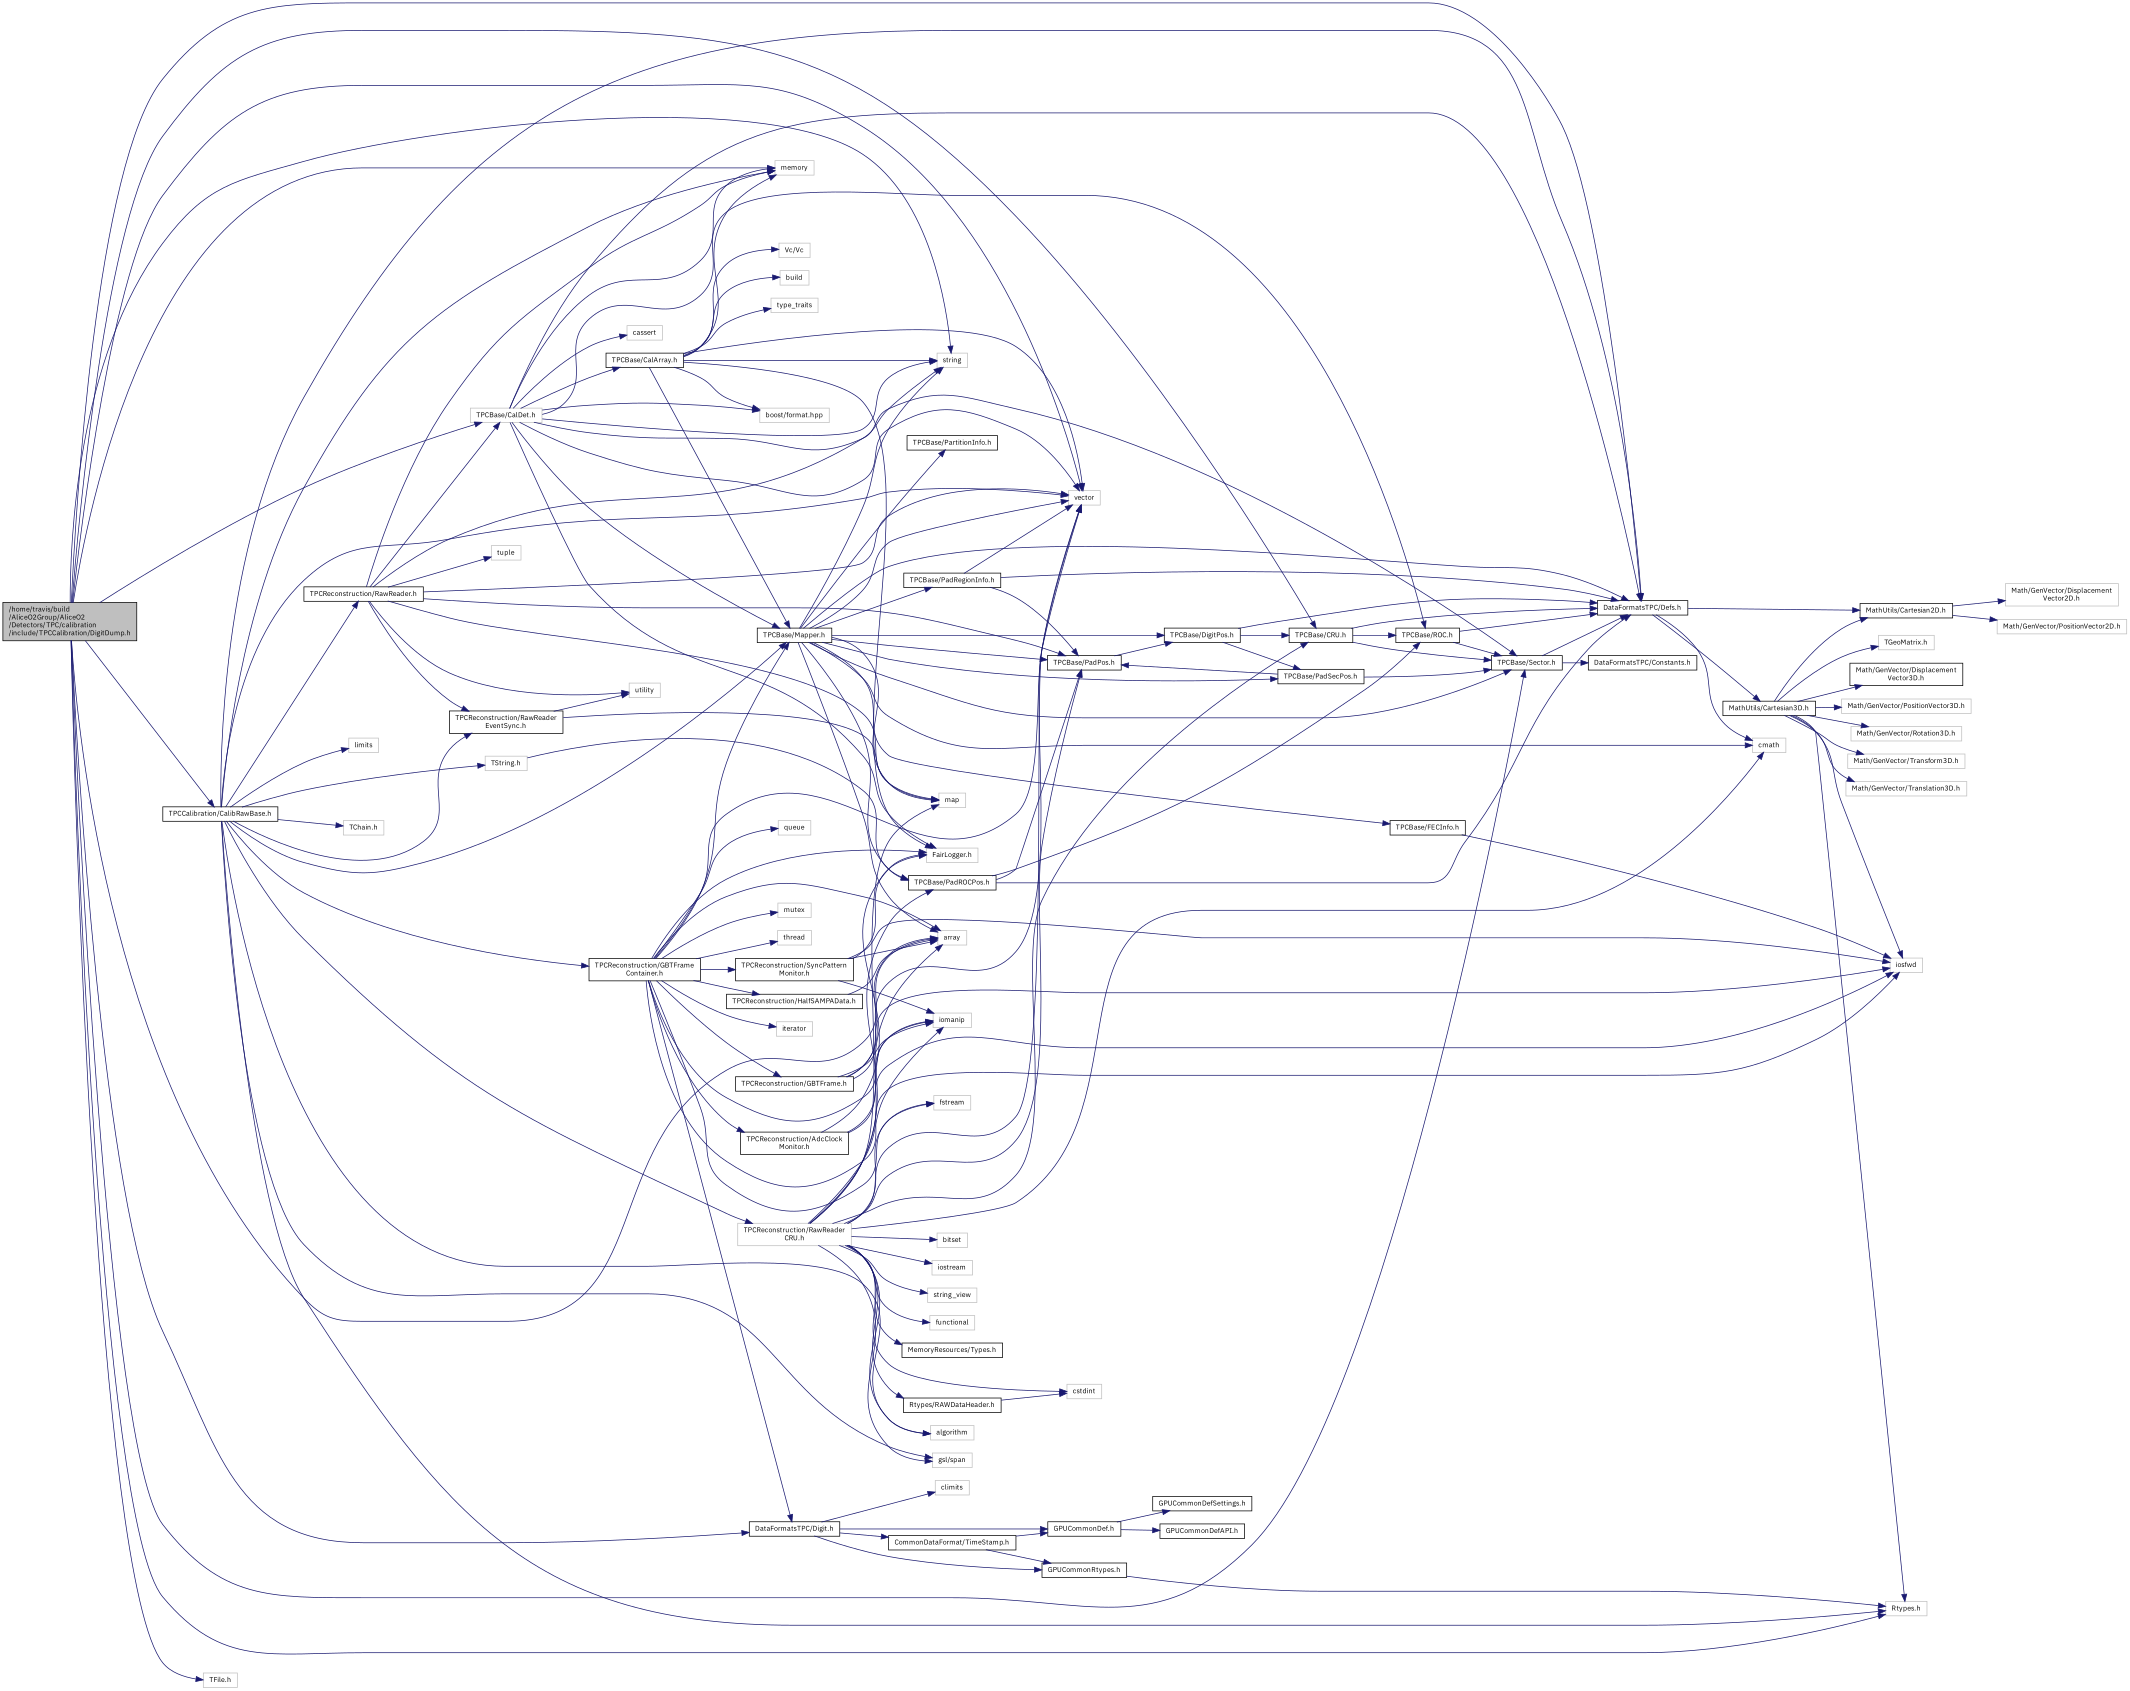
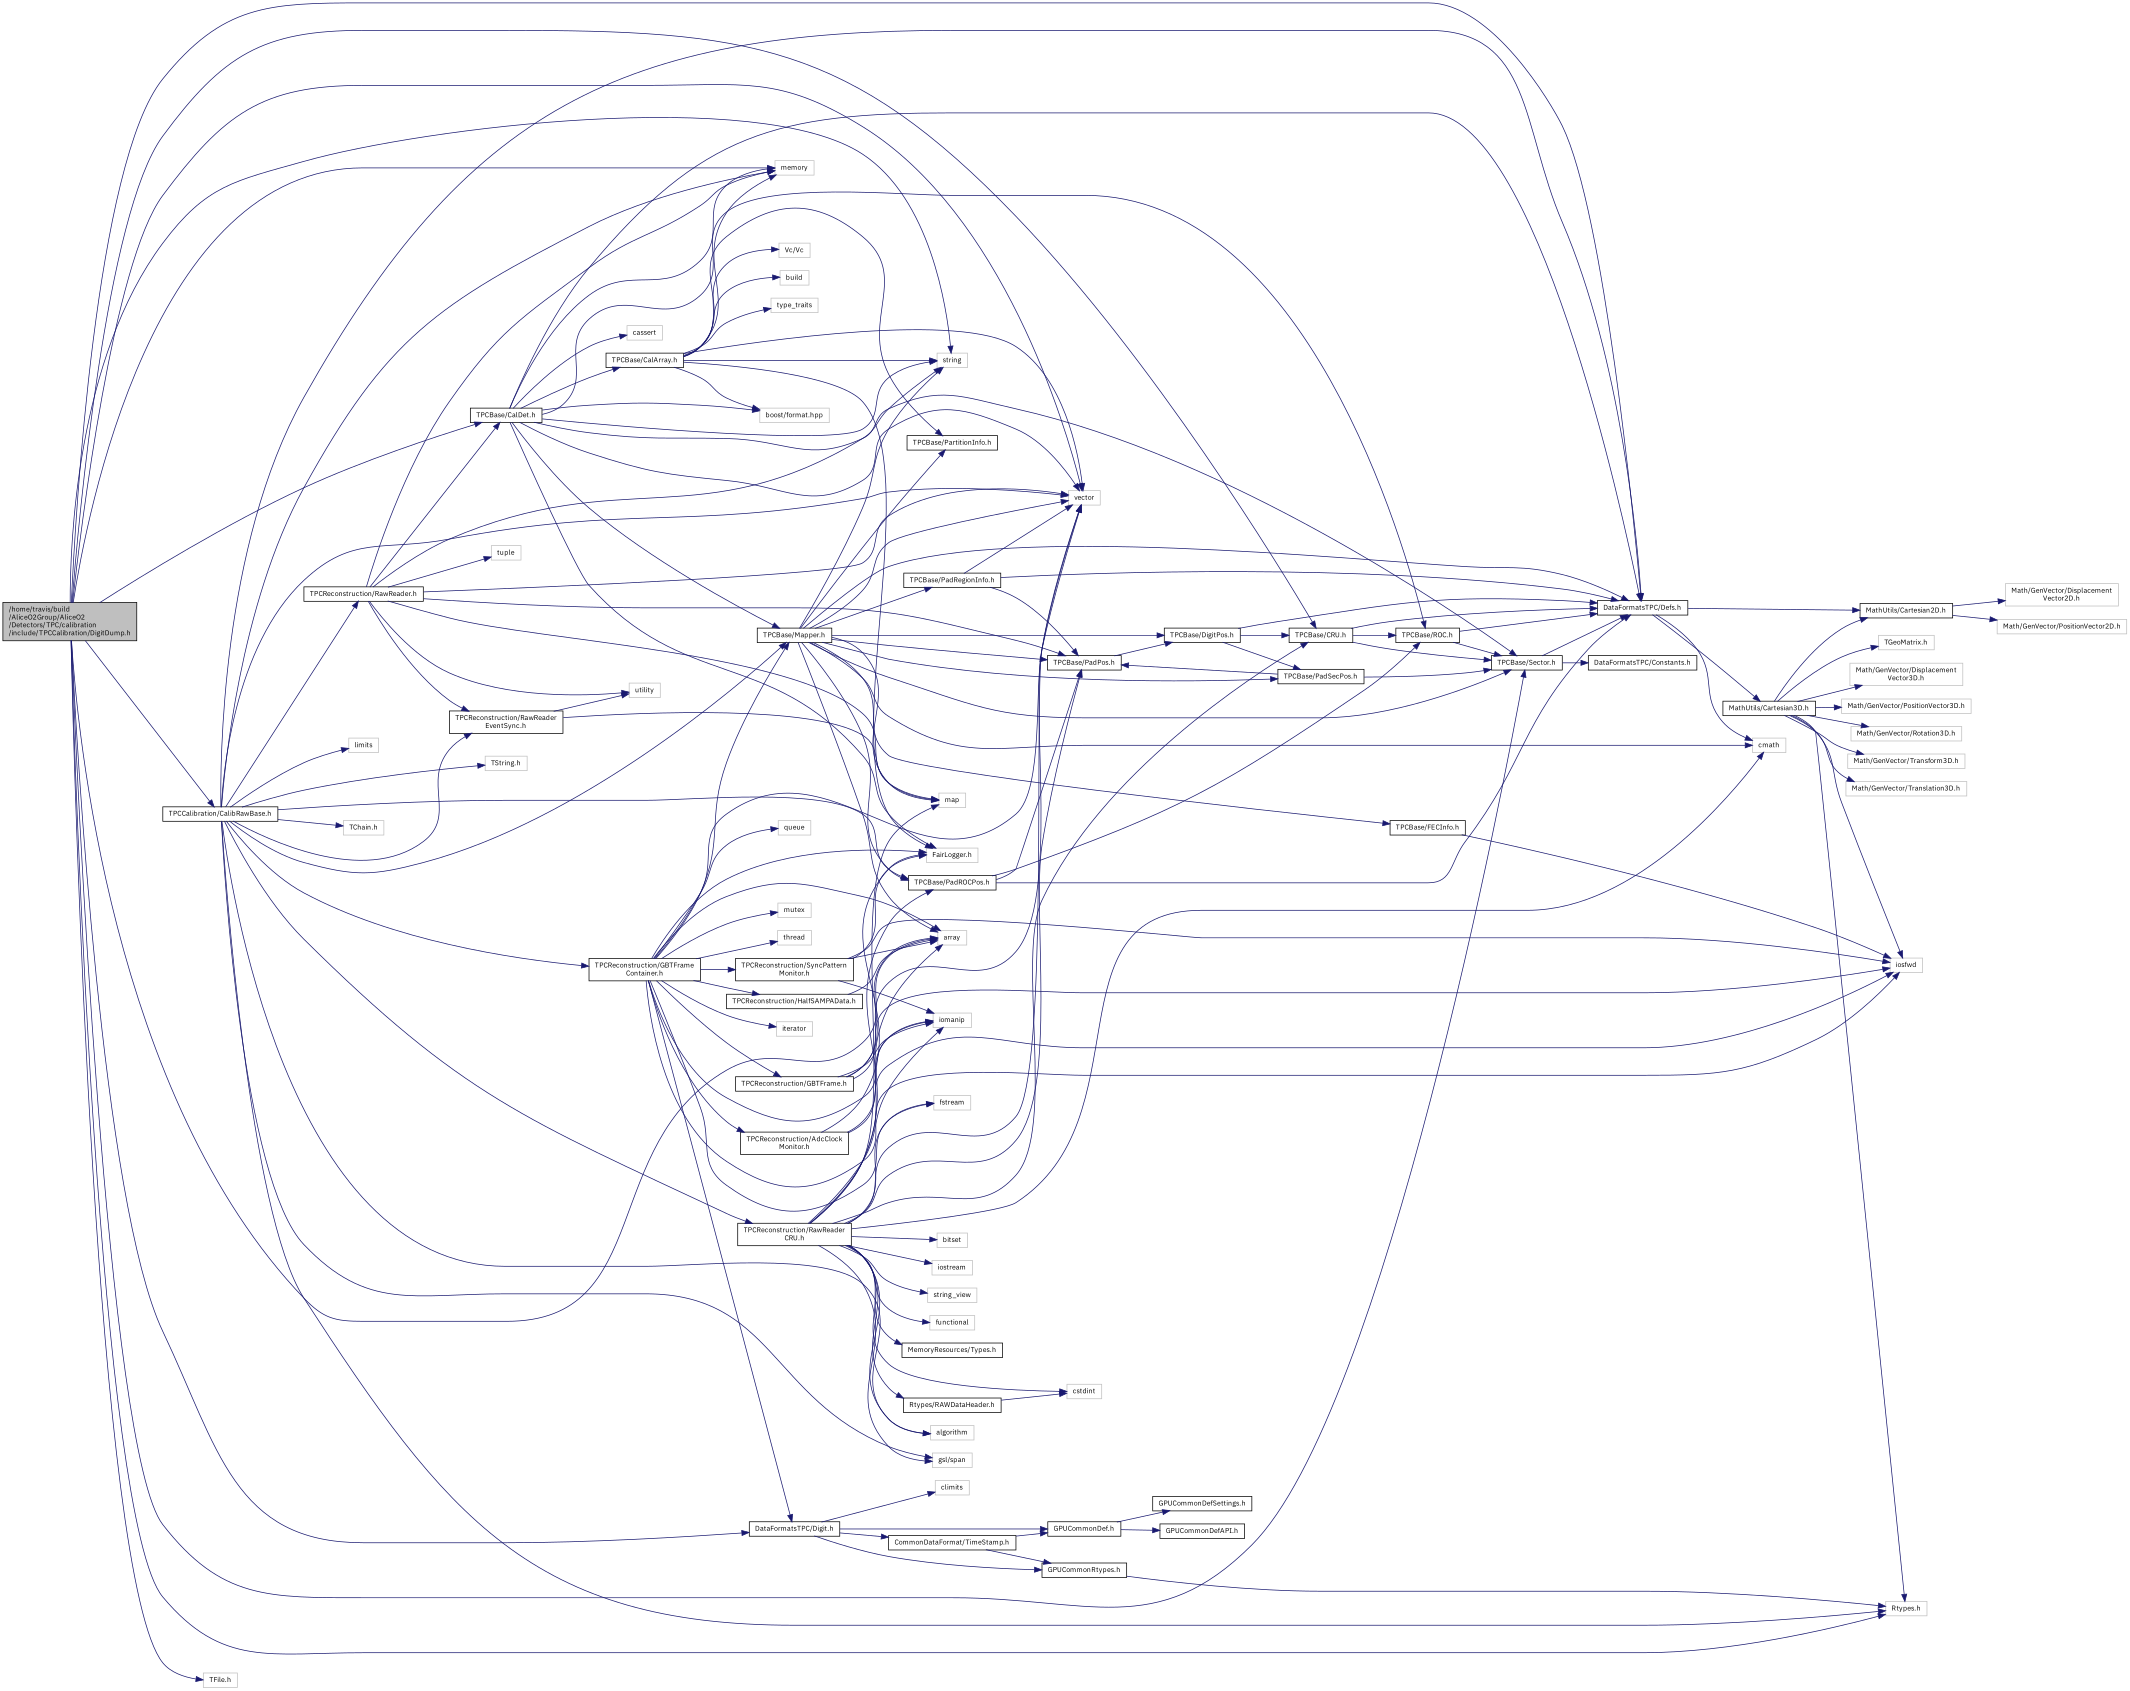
(506, 415) -> (506, 415)
(721, 501) -> (834, 218)
(1906, 674) -> (1906, 674)
(750, 745) -> (610, 800)
(795, 1234) -> (795, 1234)
